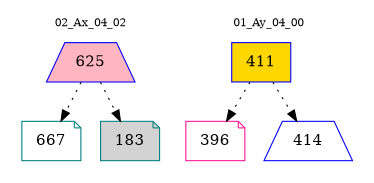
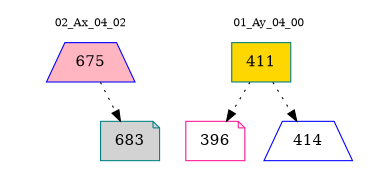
(91, 62) -> (91, 62)
(261, 62) -> (261, 62)
(51, 141) -> none
(130, 141) -> (130, 141)
